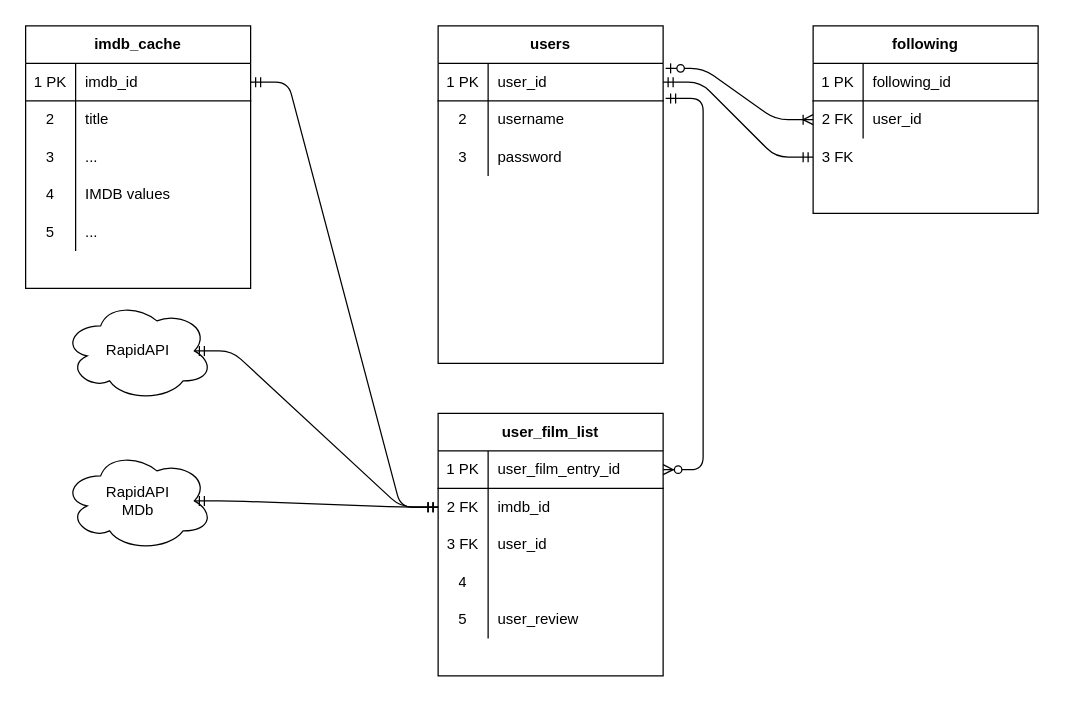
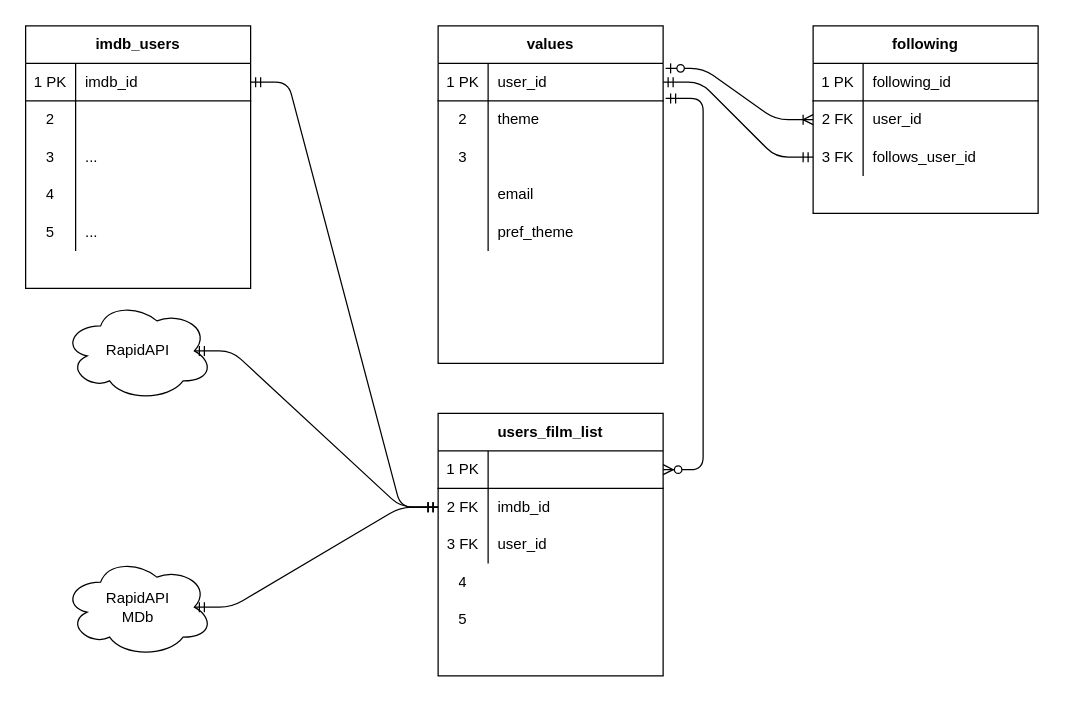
(138, 44) -> (138, 44)
(551, 44) -> (551, 44)
(163, 119) -> none
(532, 119) -> (519, 119)
(576, 157) -> none
none -> (951, 157)
(163, 194) -> none
none -> (576, 194)
none -> (576, 232)
(551, 432) -> (551, 432)
(576, 469) -> none
(138, 501) -> (138, 607)
(576, 619) -> none
